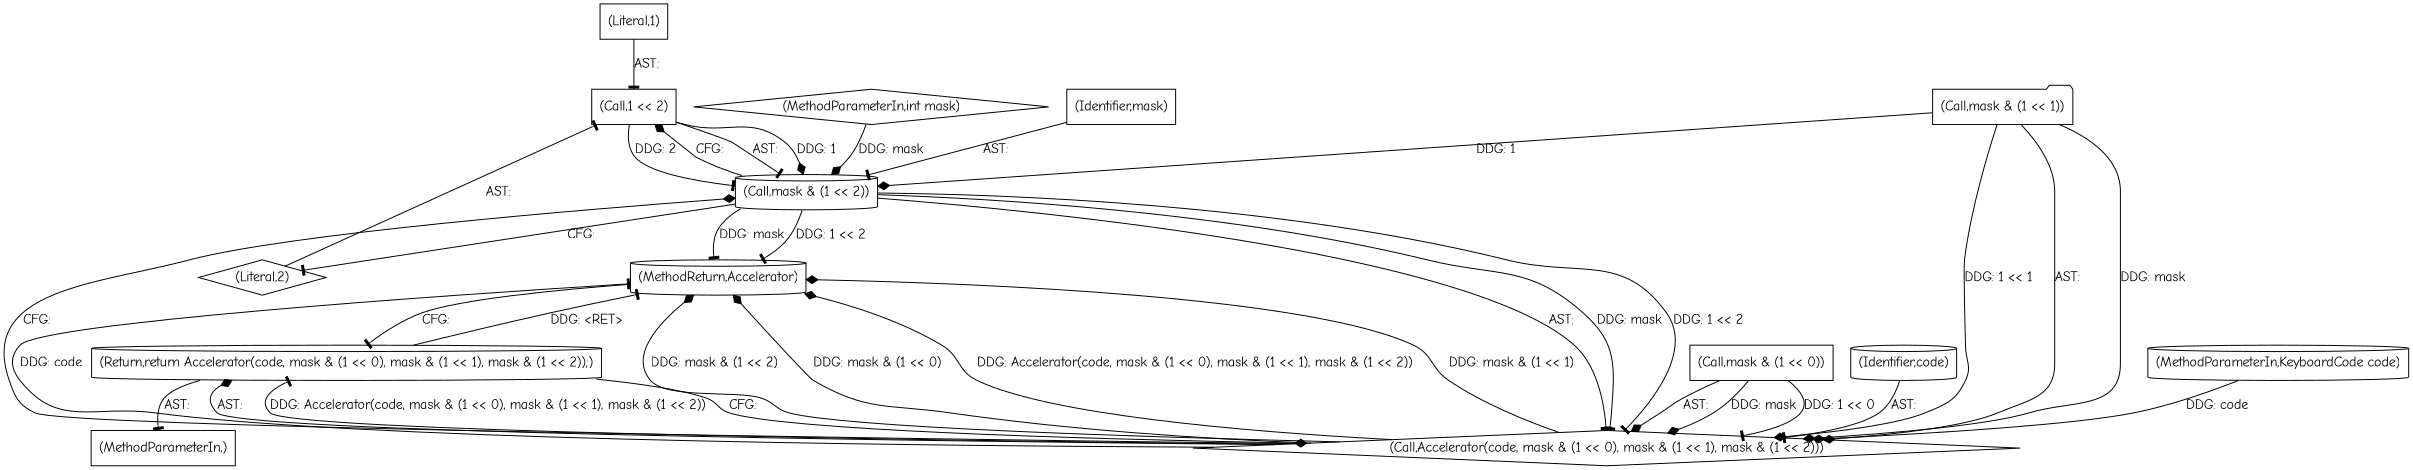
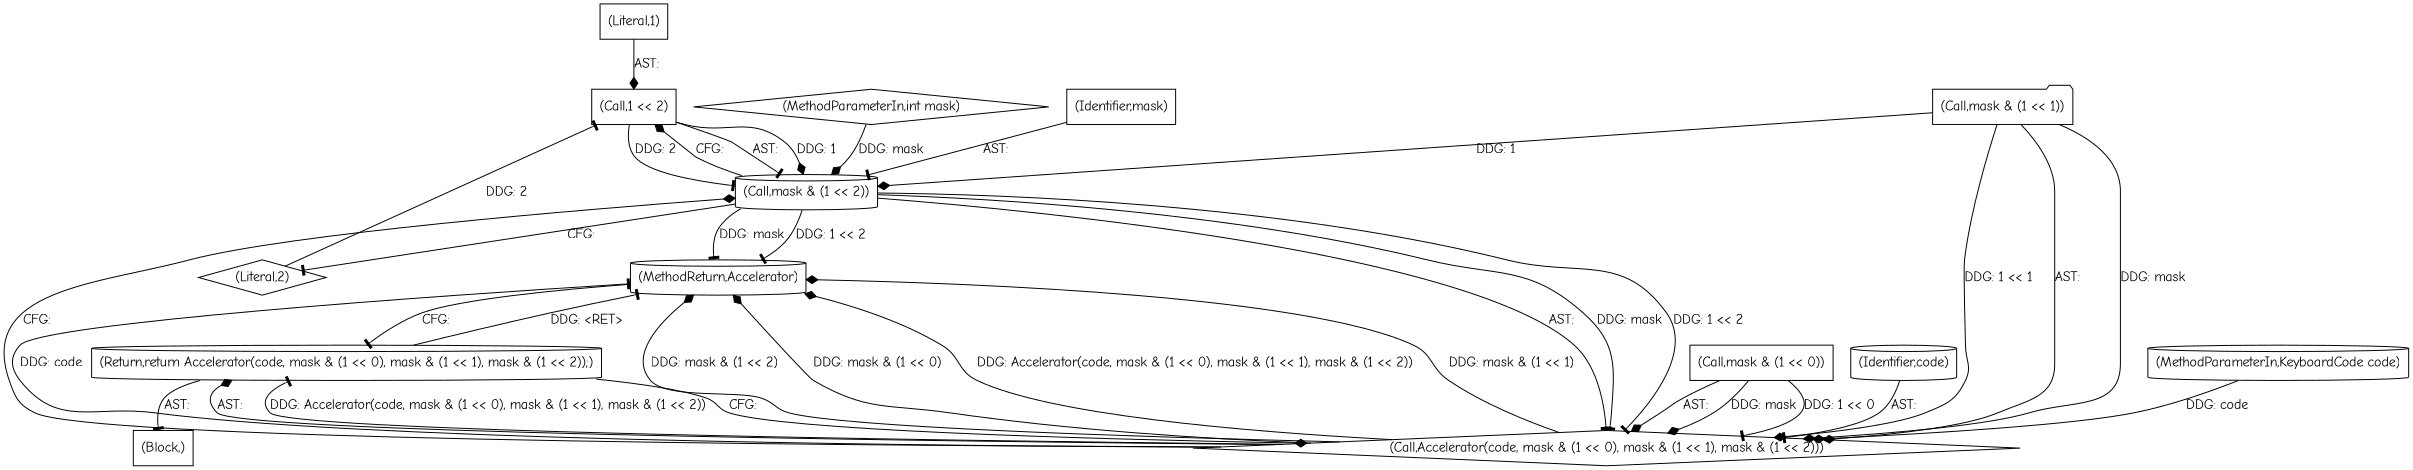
(634, 62) -> (634, 58)
(501, 192) -> (507, 192)
(163, 448) -> (163, 448)
